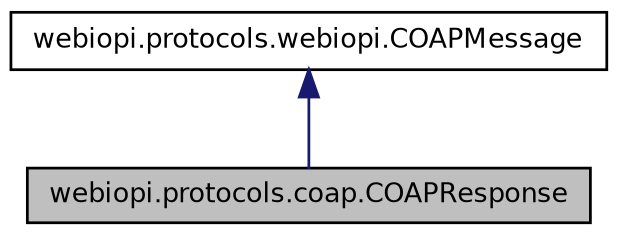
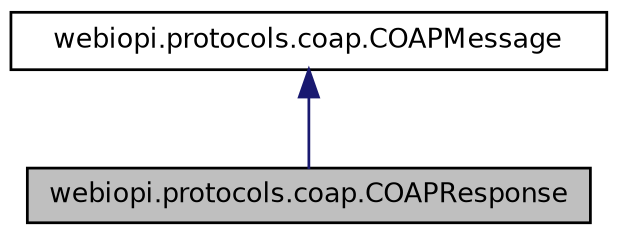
(309, 41) -> (309, 41)
